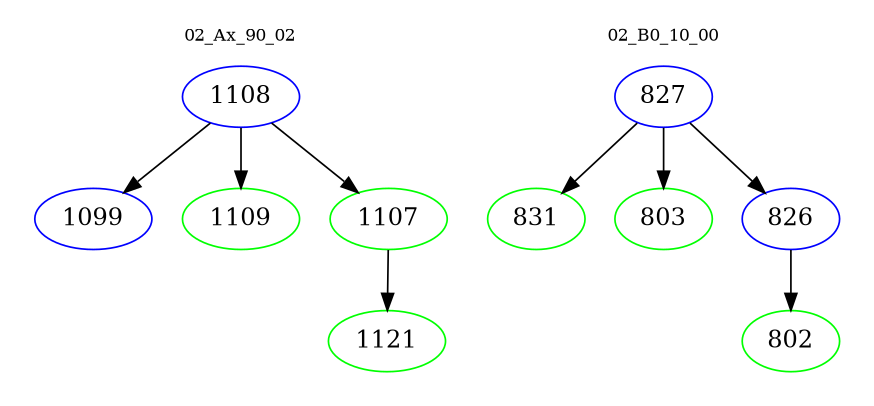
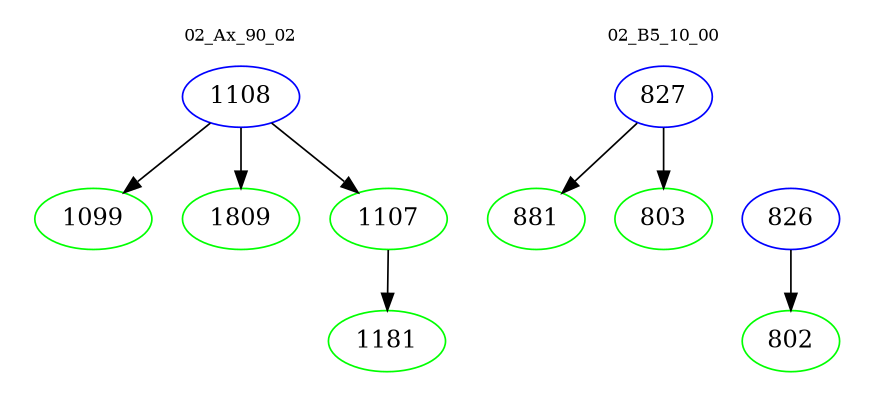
(664, 36) -> (664, 36)
(721, 152) -> none
(93, 219) -> (93, 219)
(241, 219) -> (241, 219)
(536, 219) -> (536, 219)
(387, 341) -> (387, 341)
